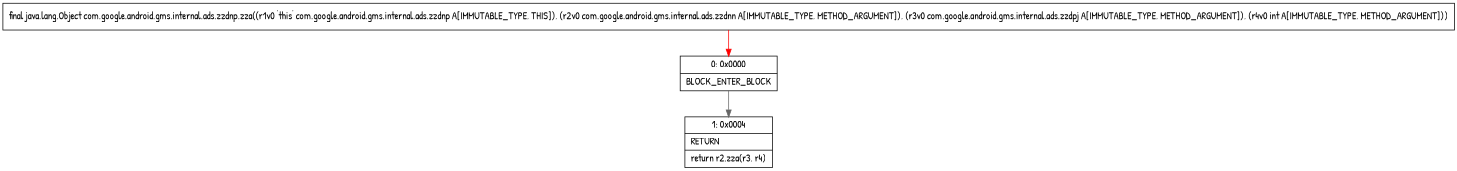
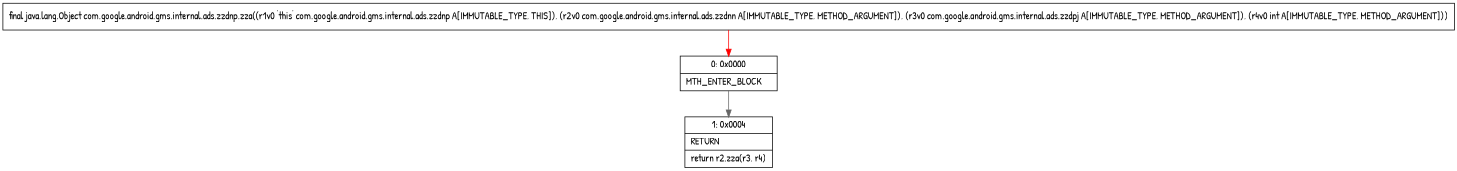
(729, 82) -> (724, 82)
